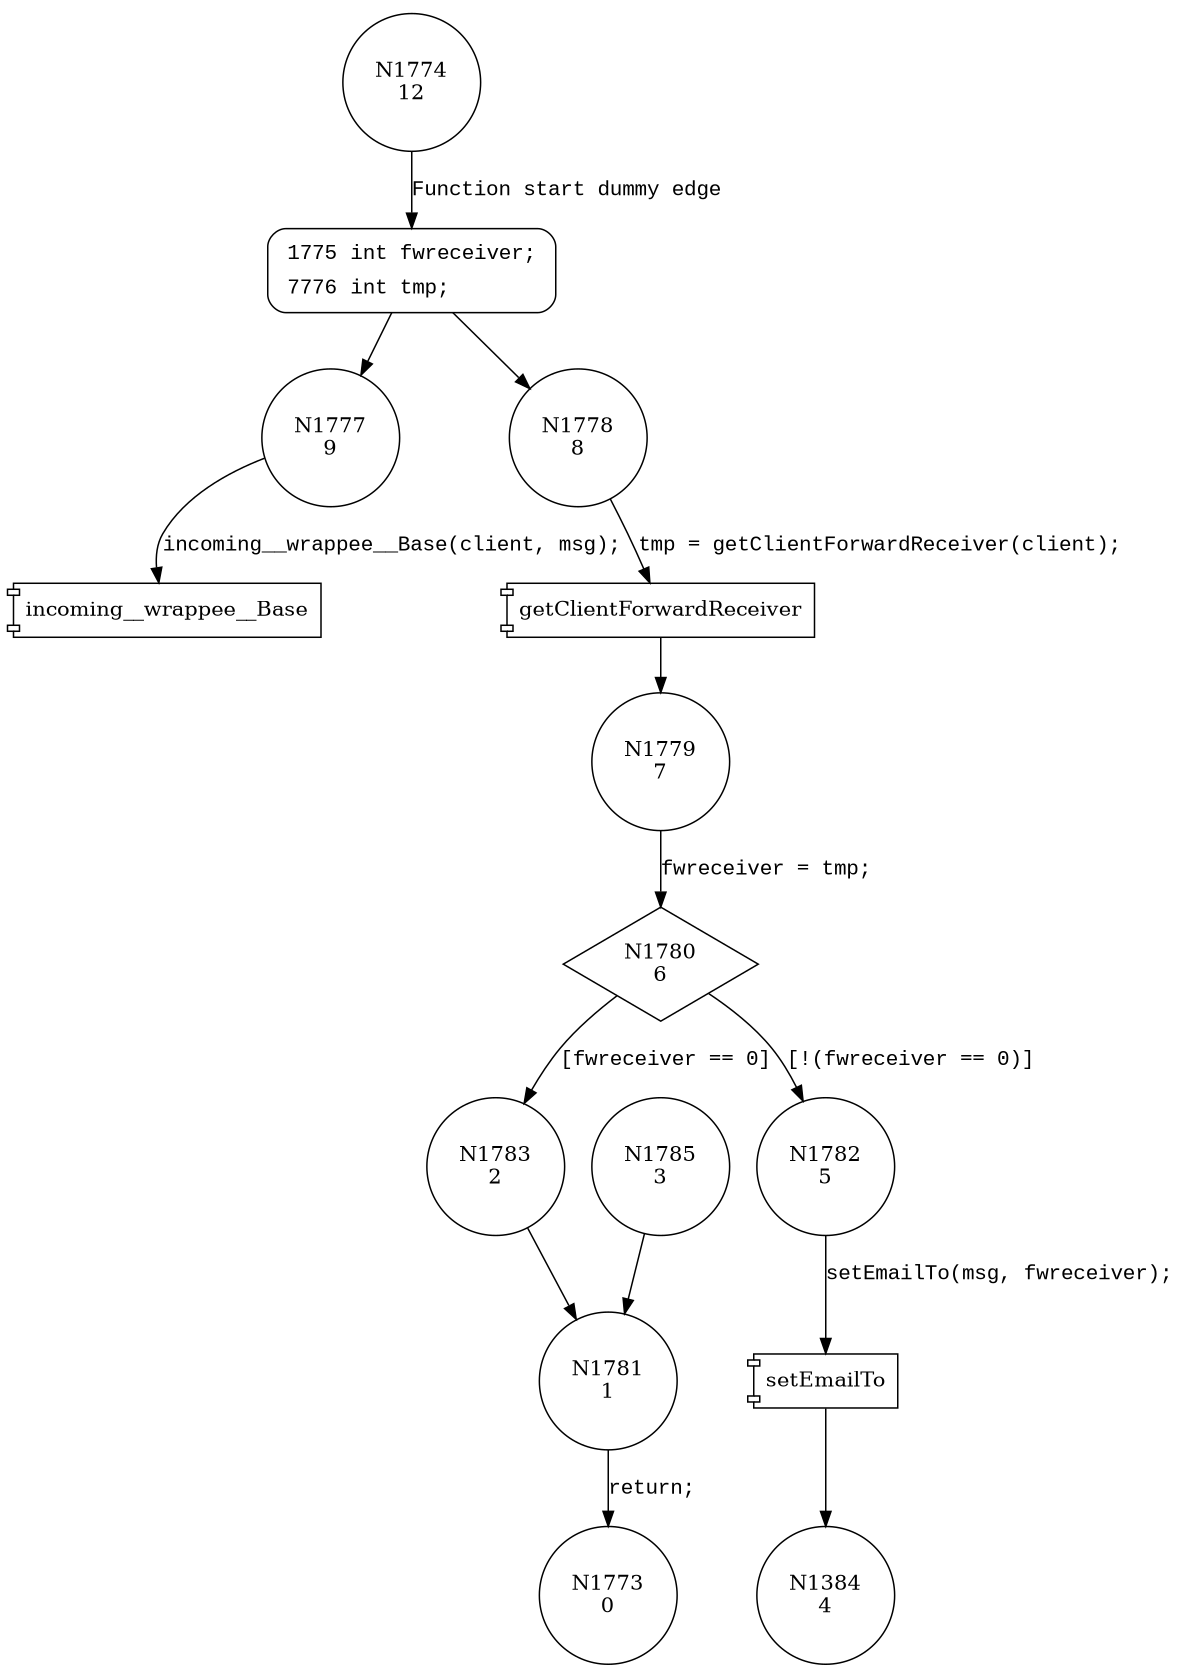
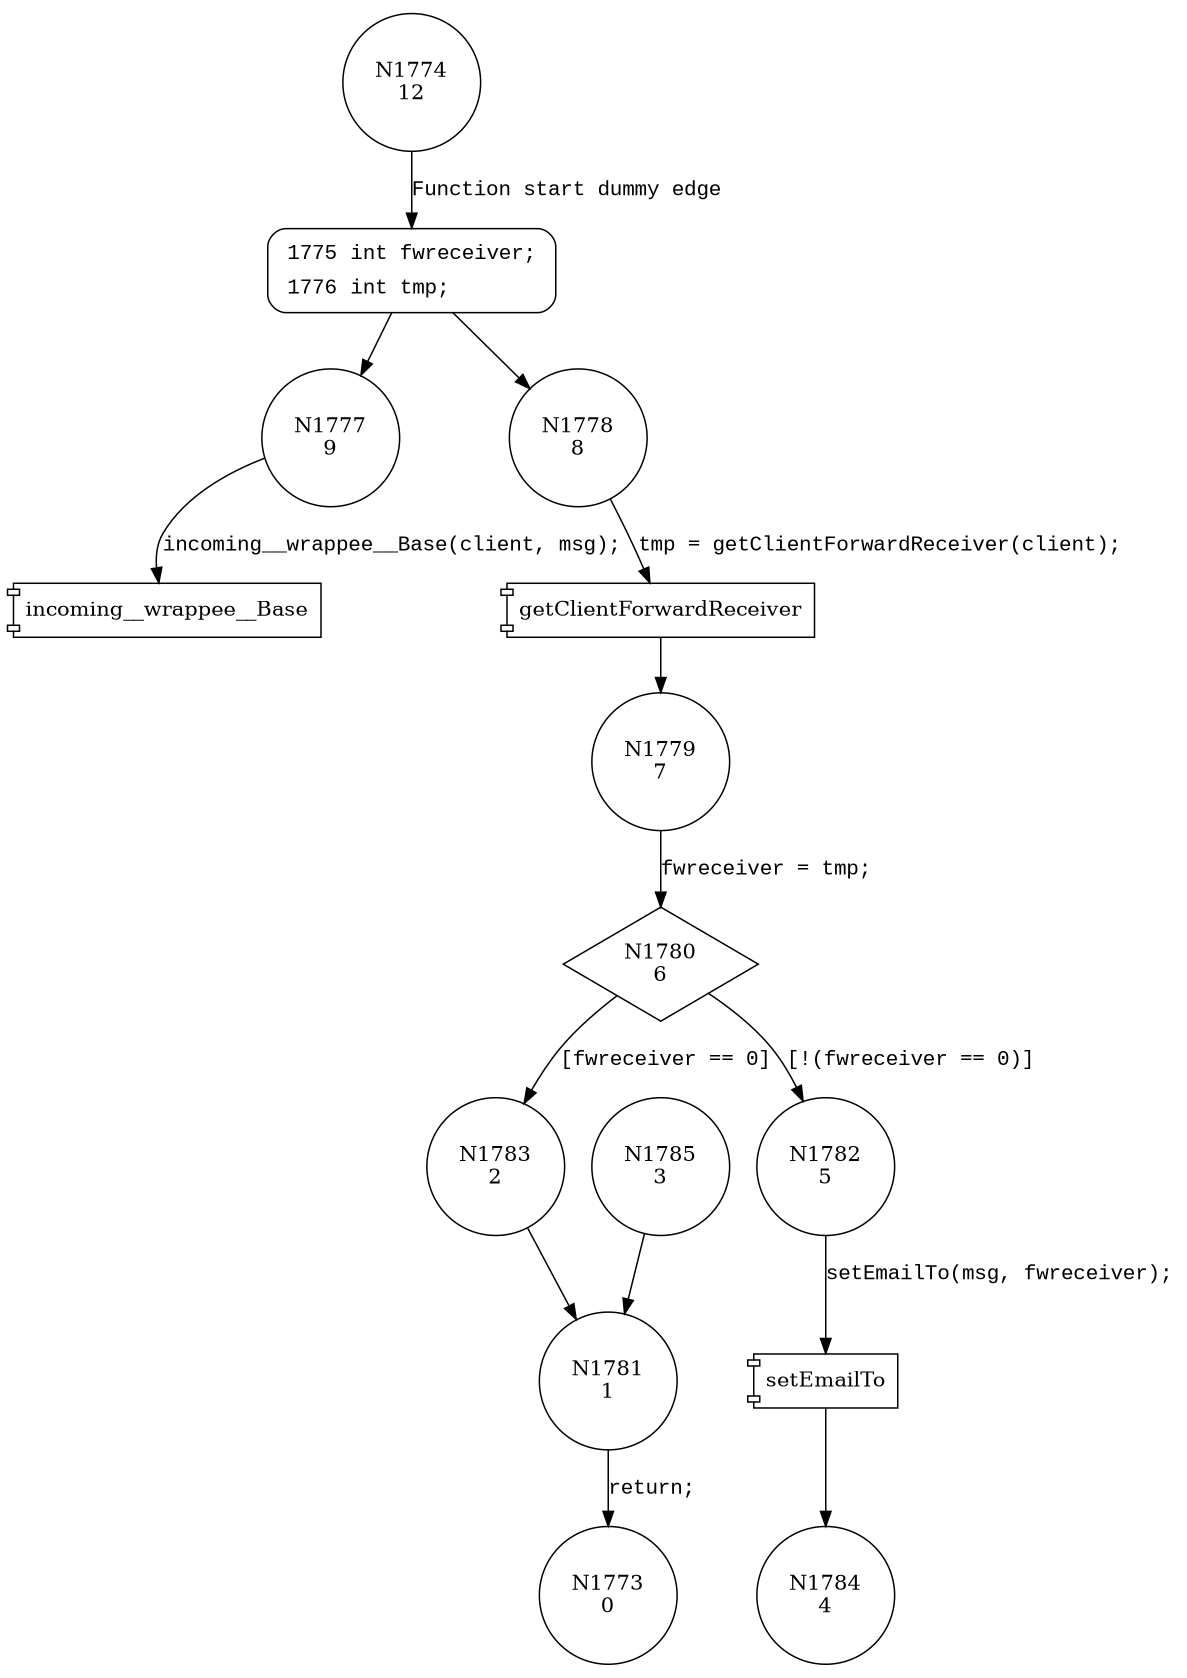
(313, 287) -> (313, 287)
(826, 1595) -> (826, 1595)
